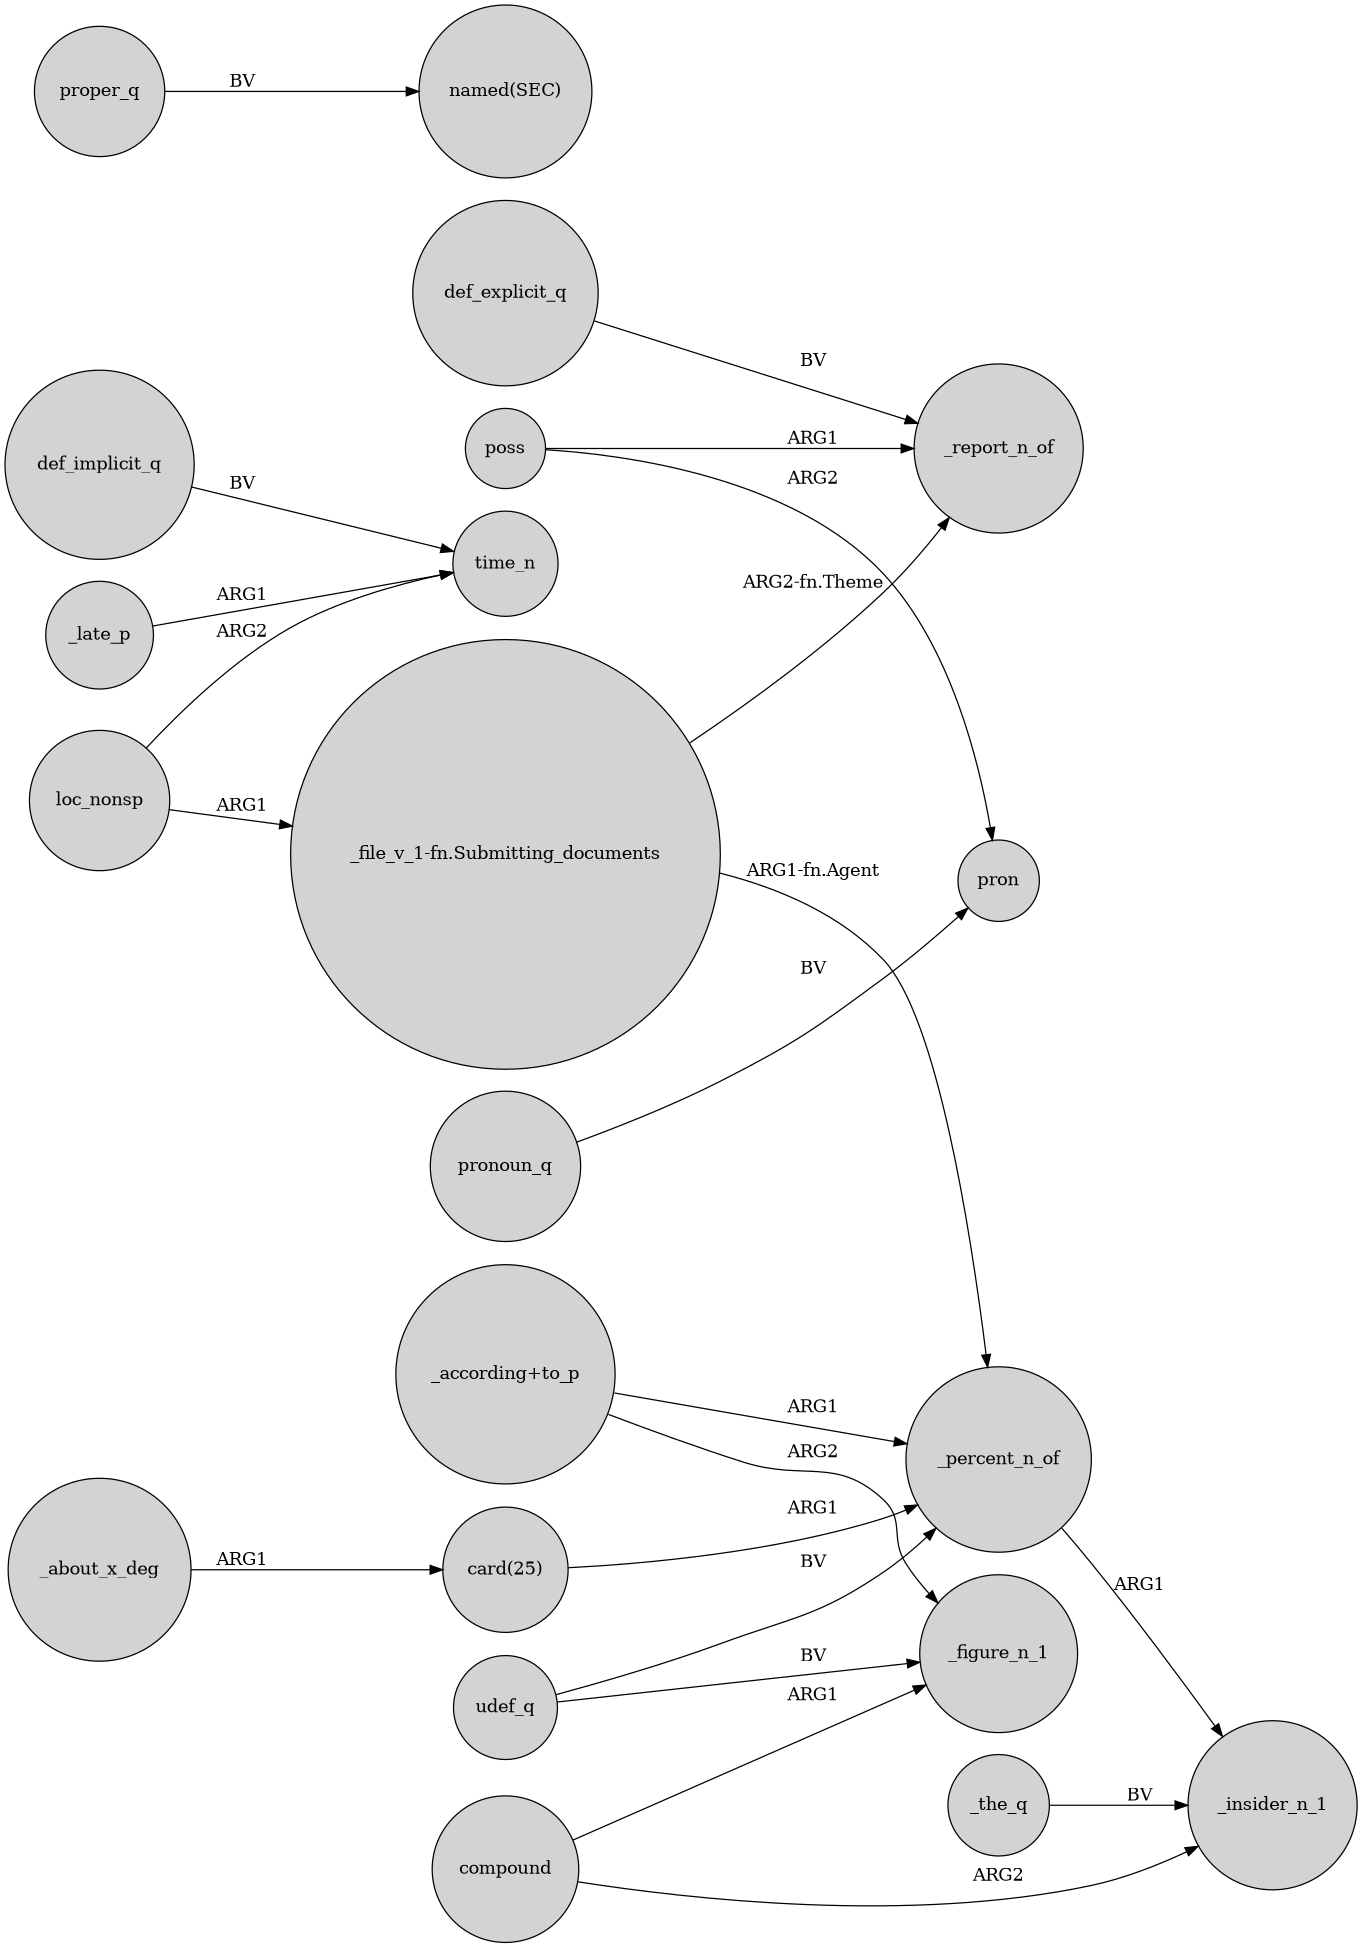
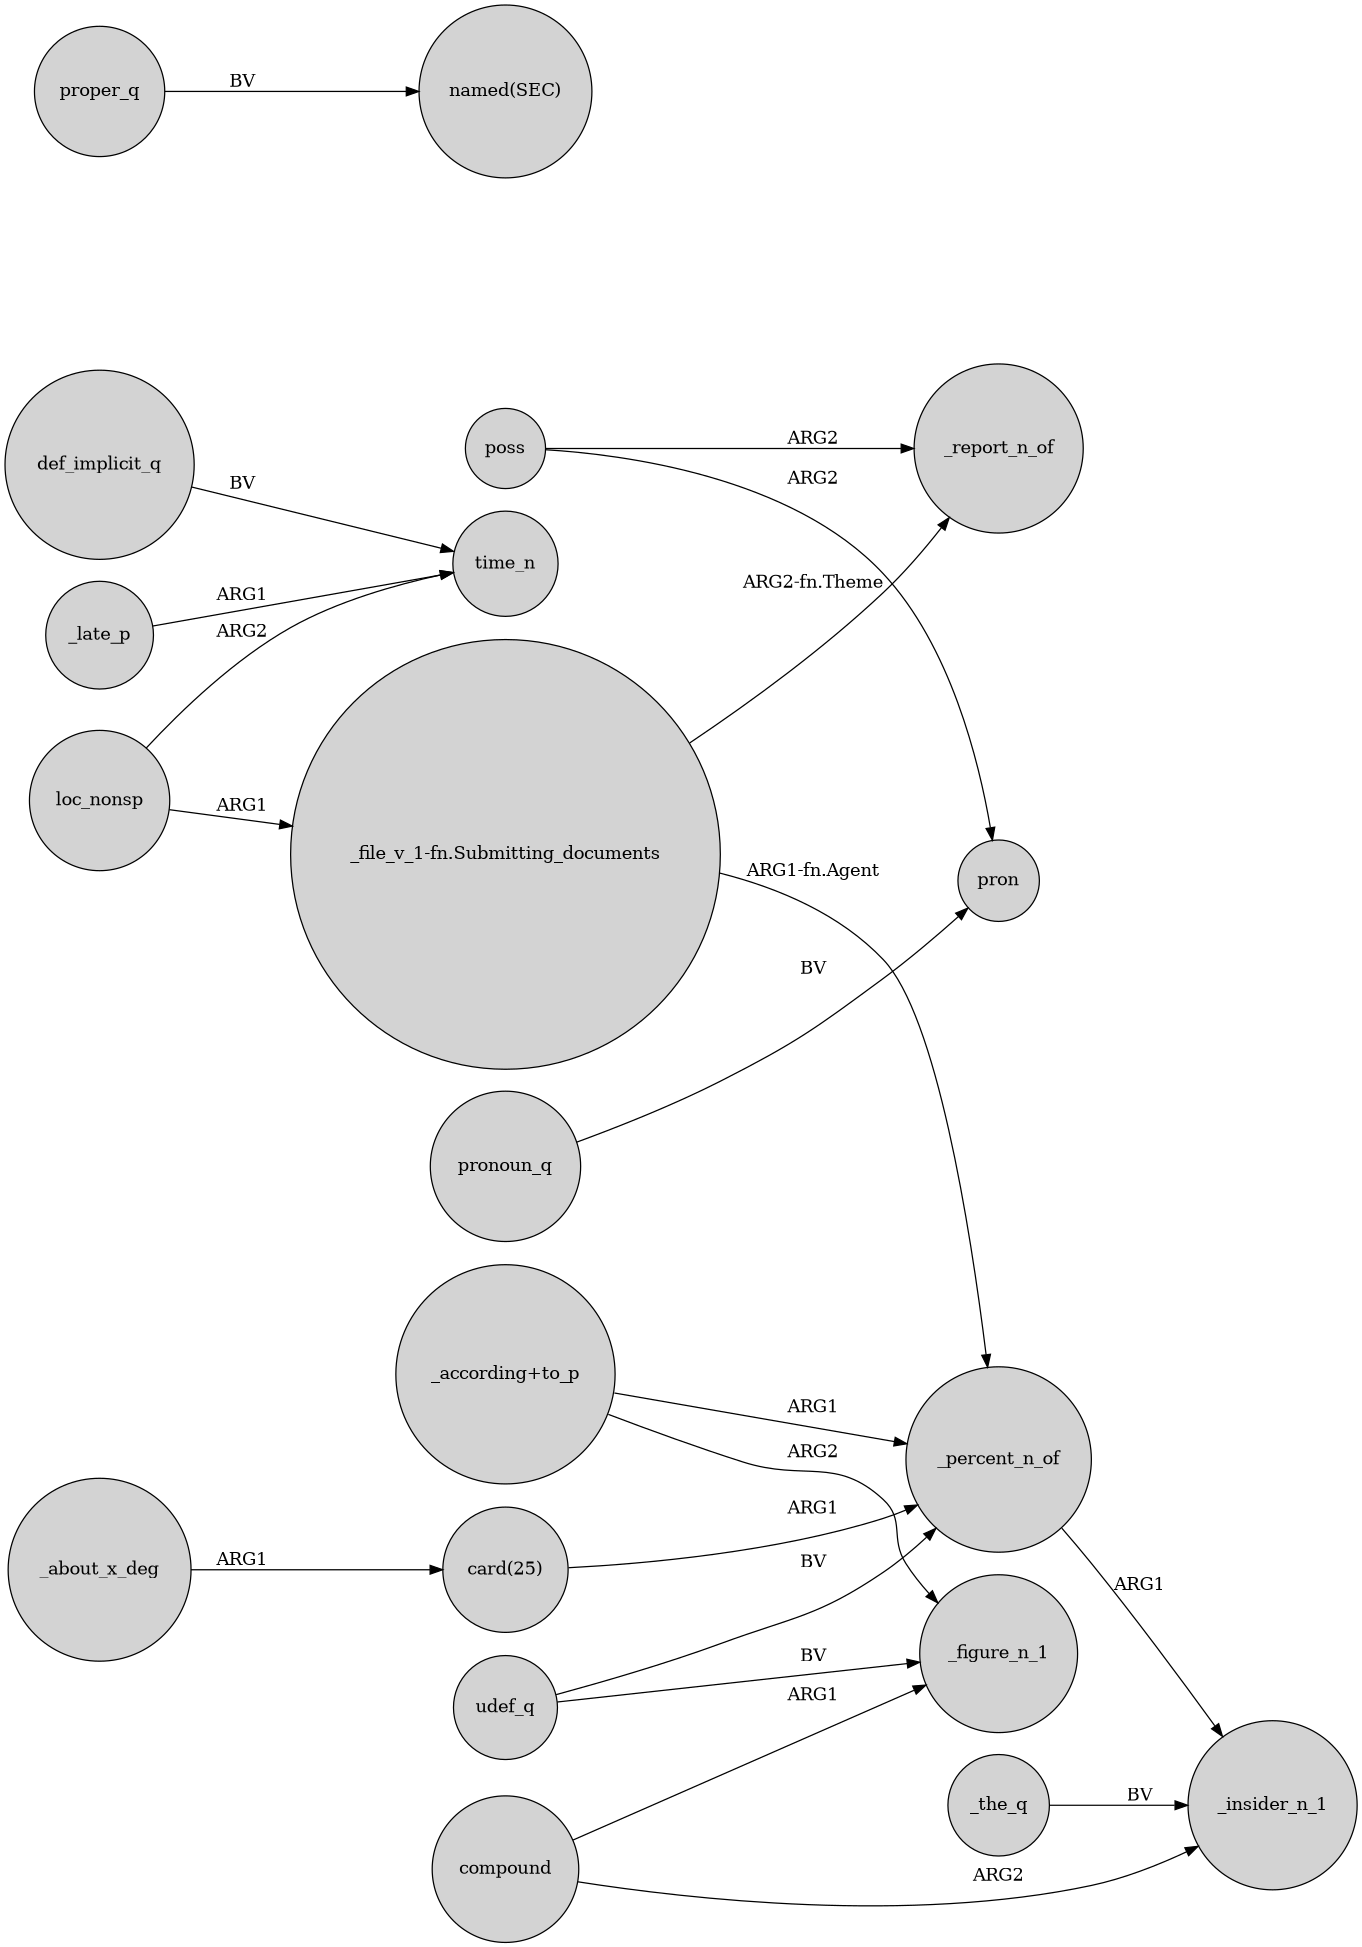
(505, 293) -> none
(813, 439) -> (813, 439)
